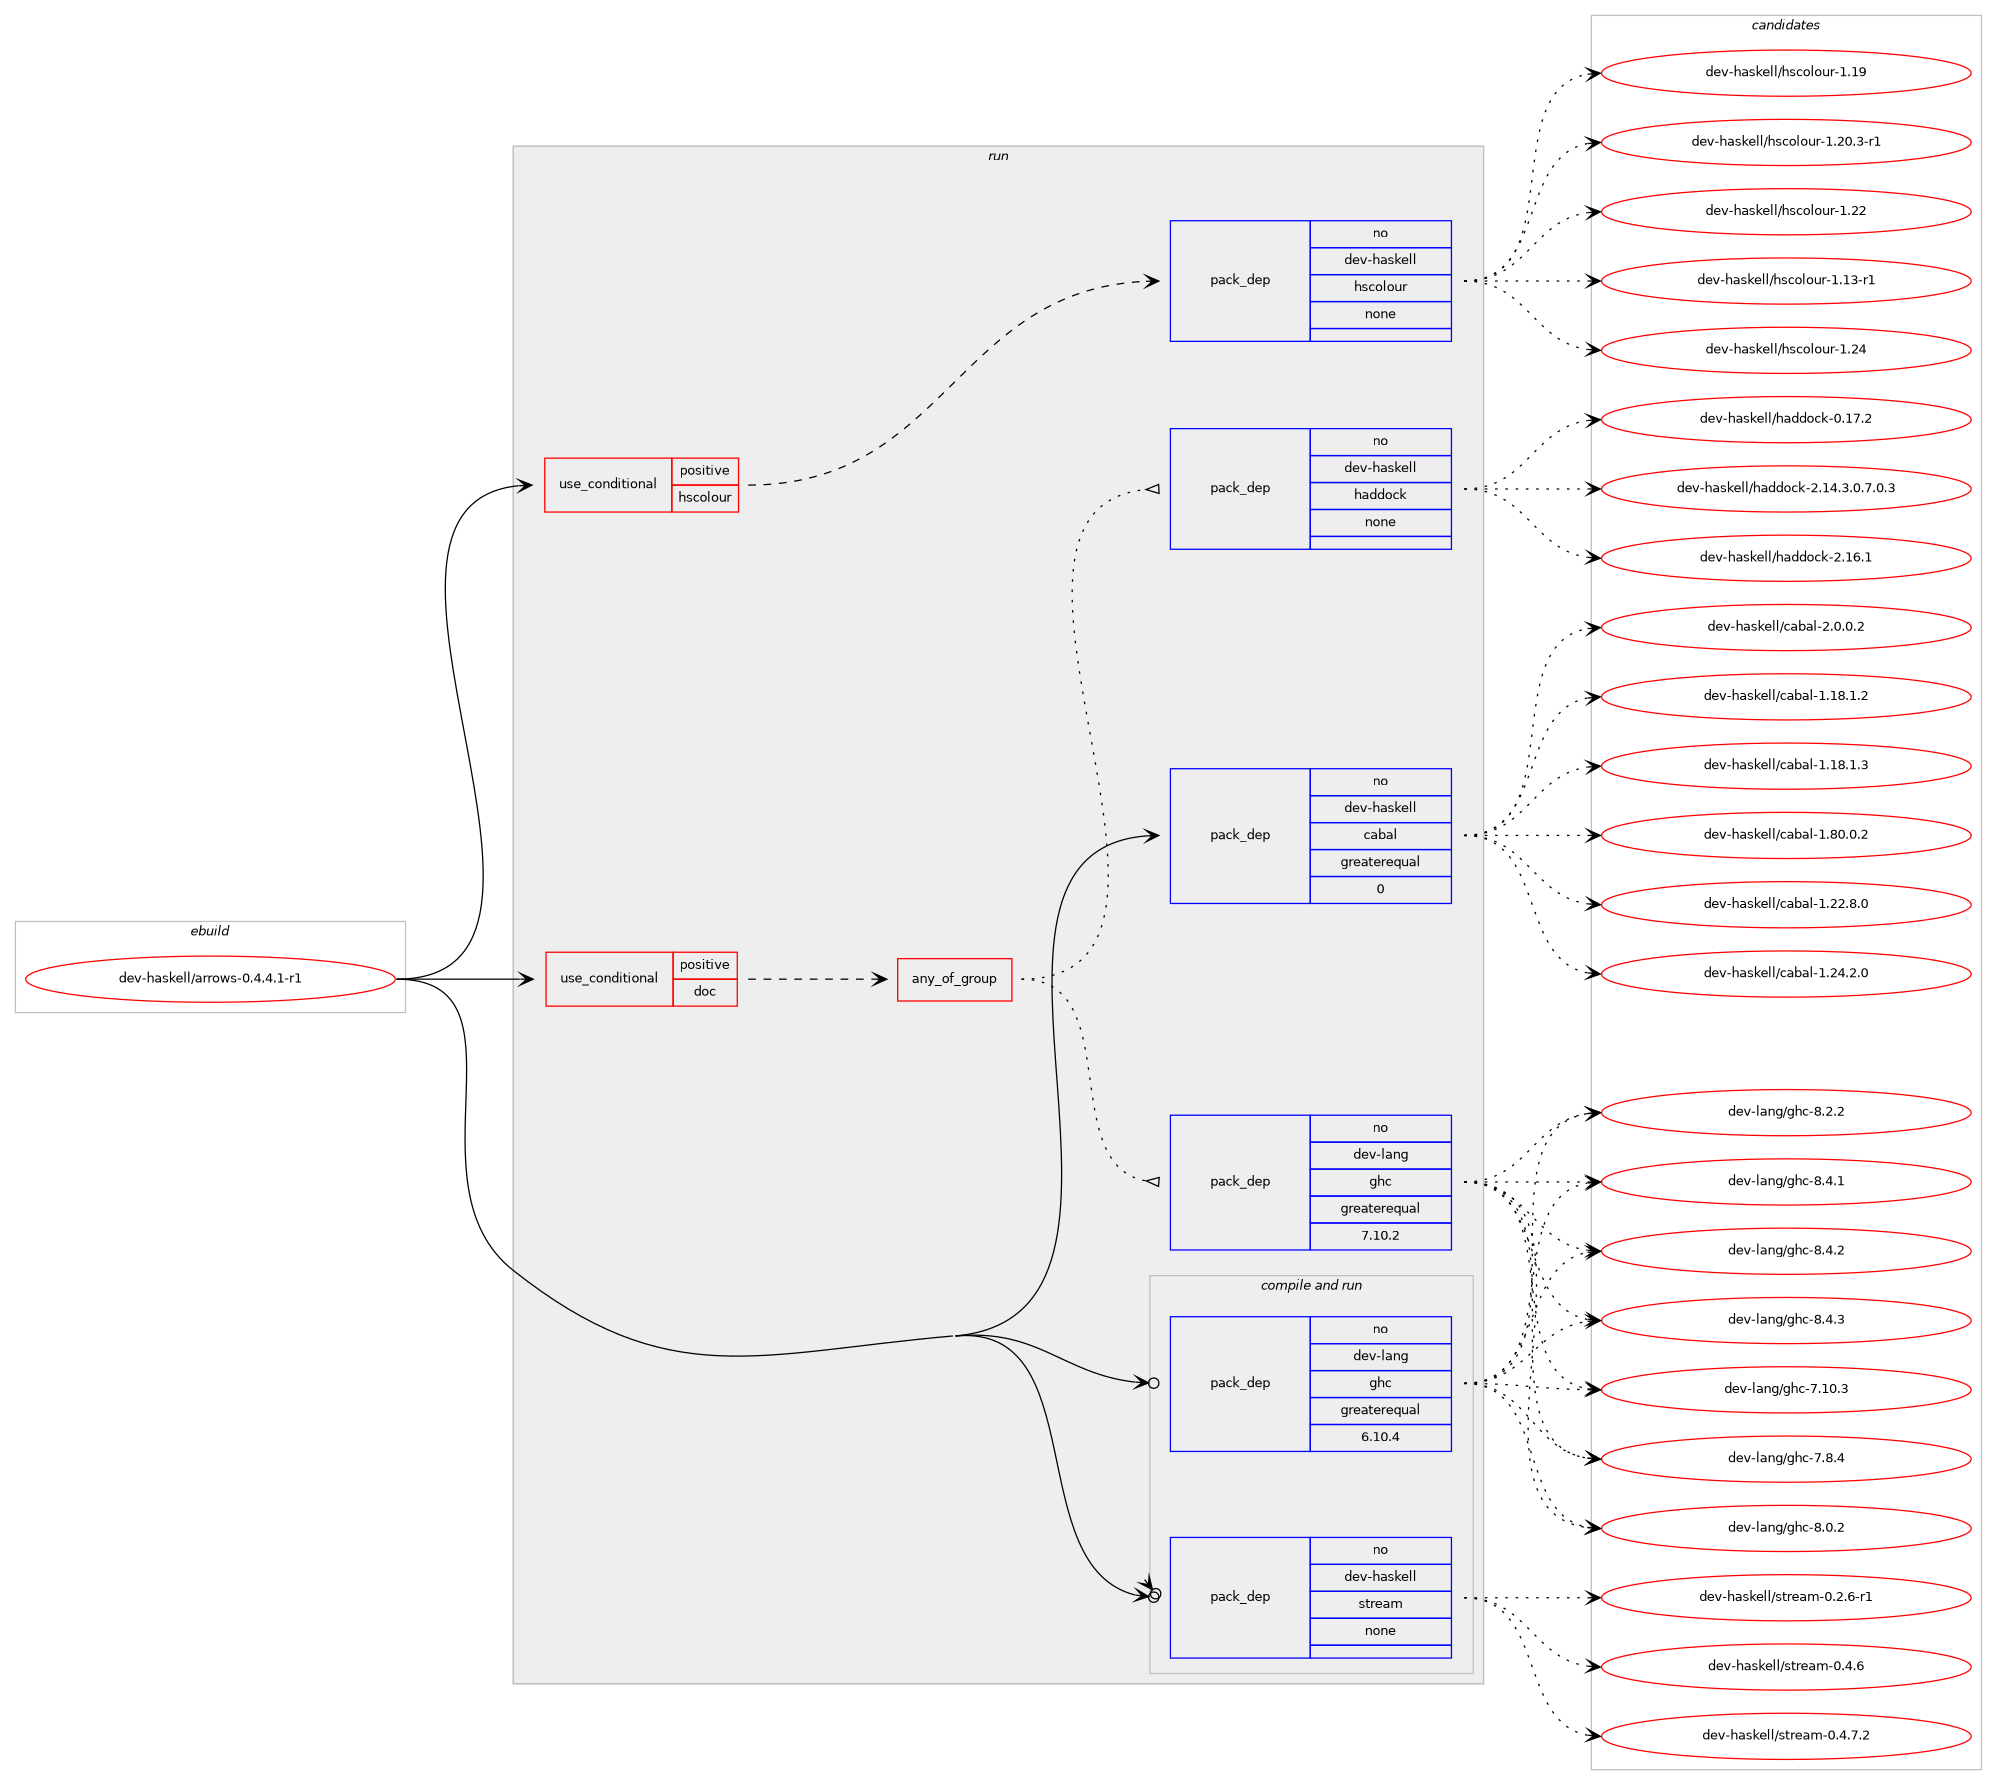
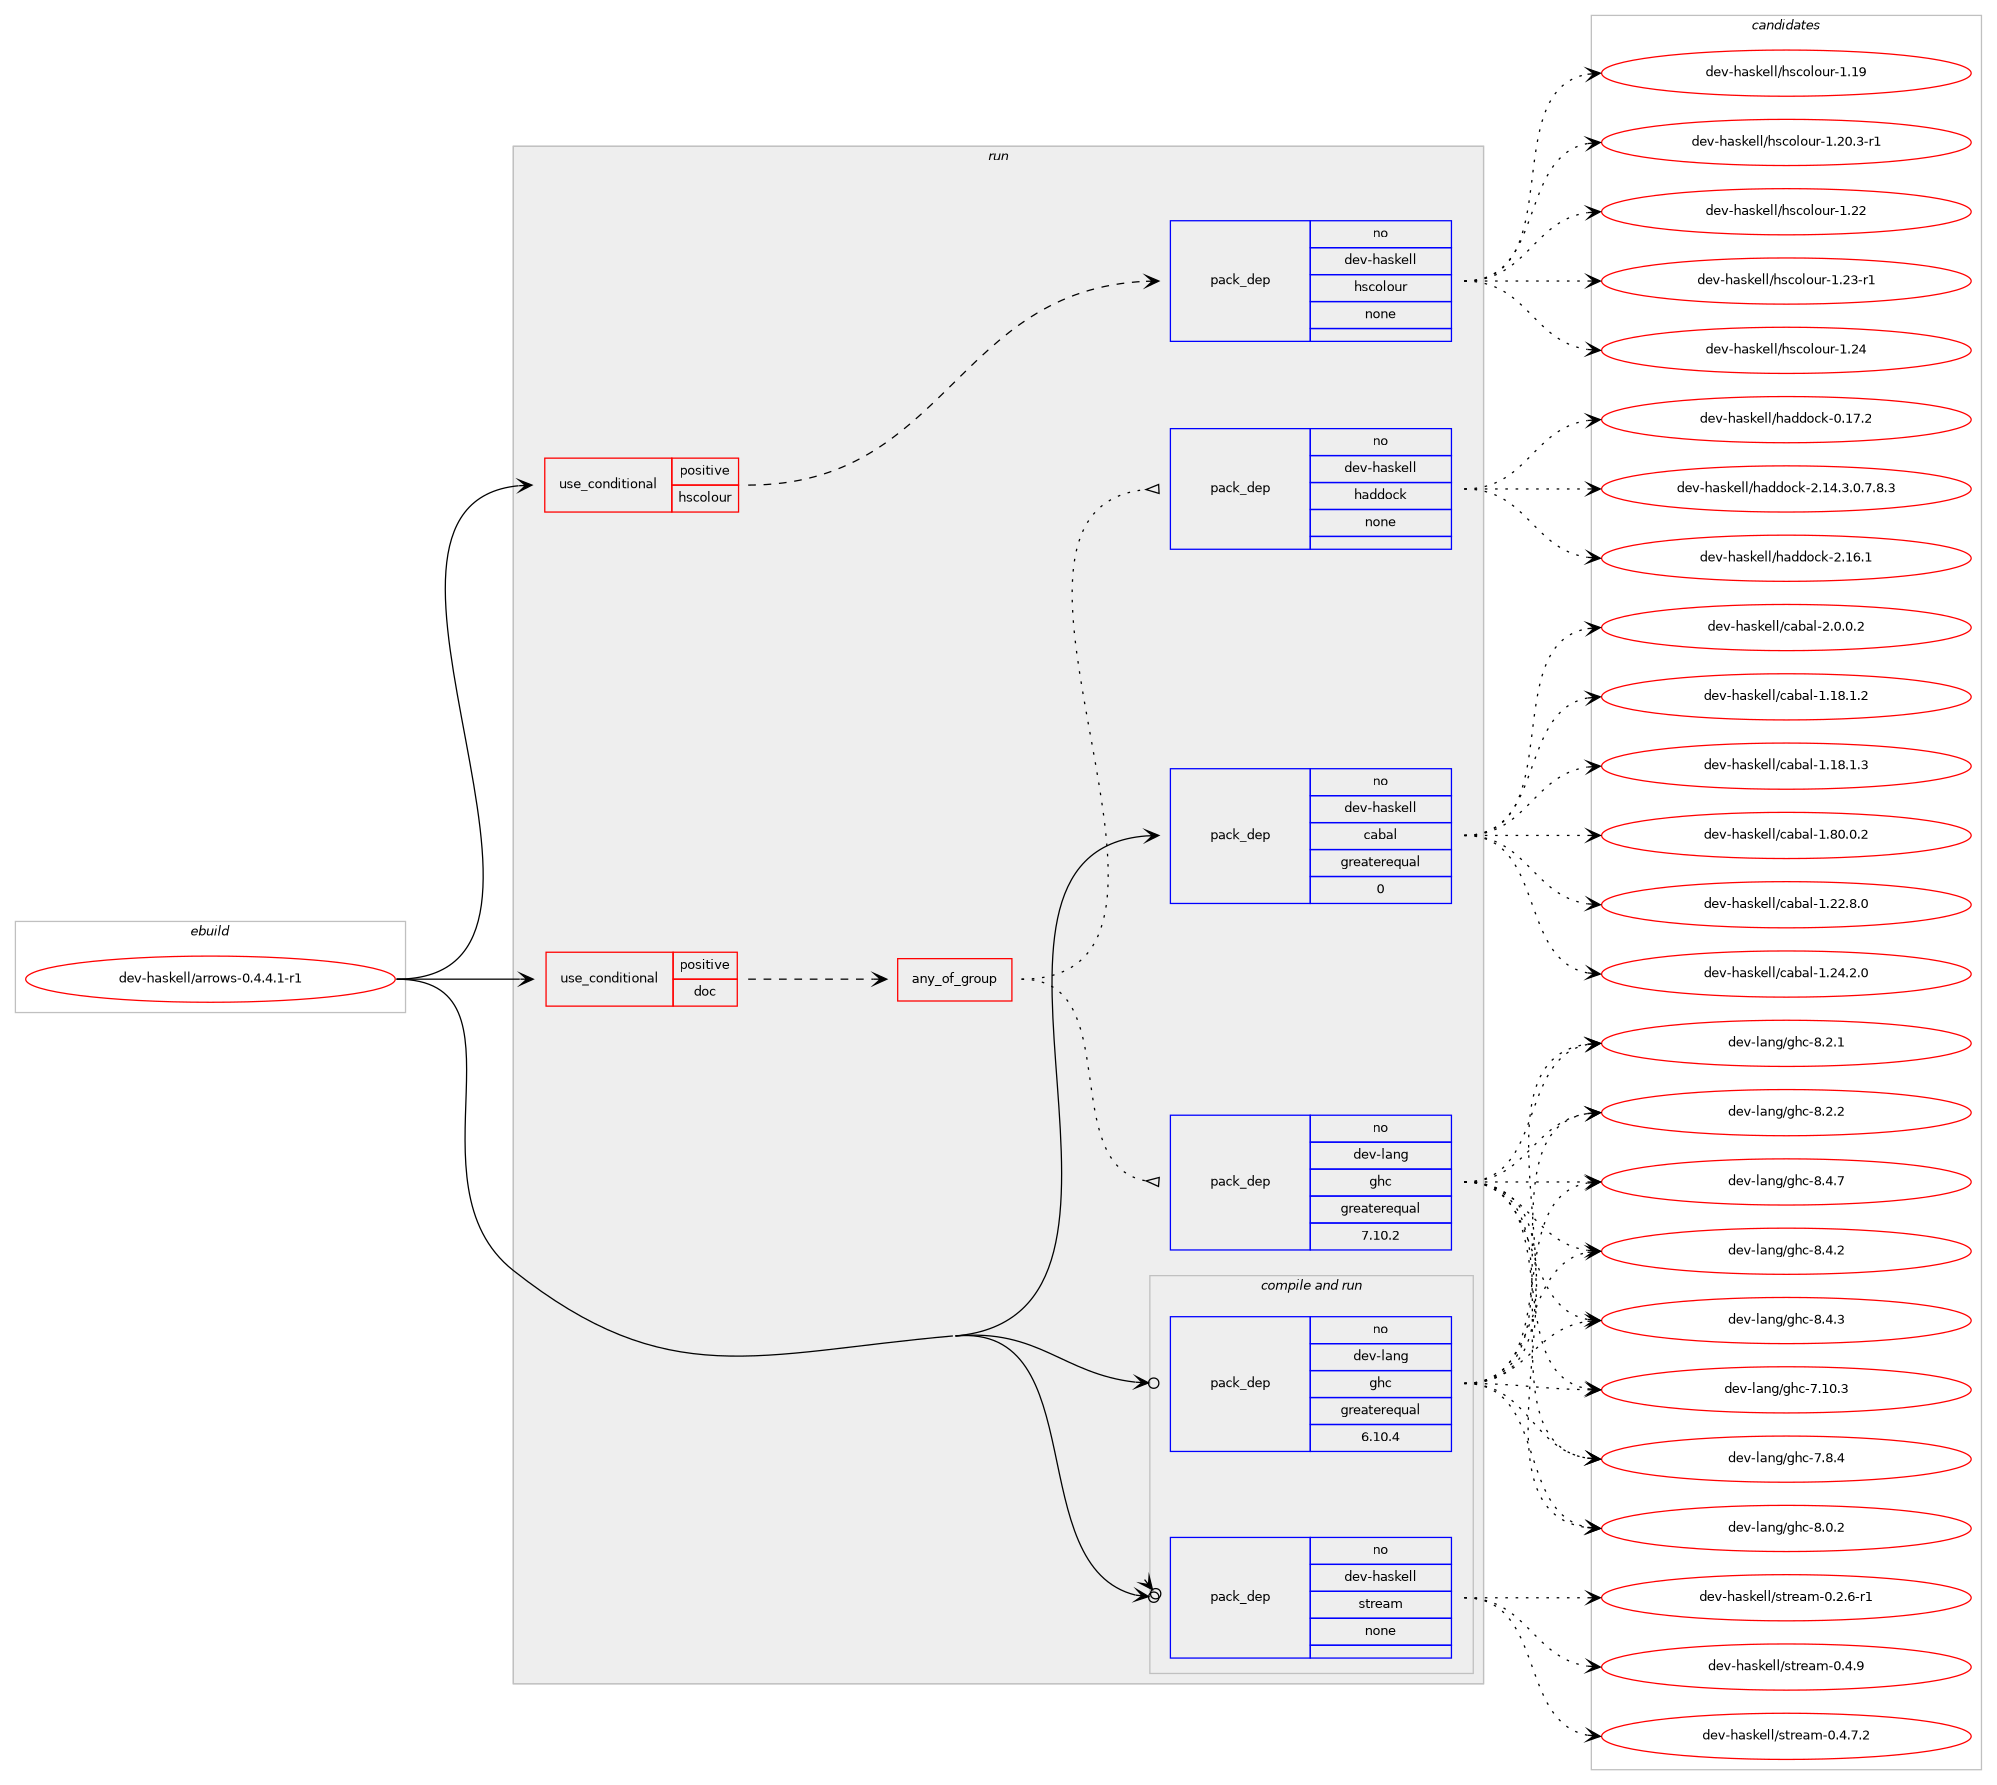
(1786, 281) -> (1786, 281)
(1786, 489) -> (1786, 489)
none -> (1786, 1043)
(1786, 1182) -> (1786, 1182)
(1786, 1667) -> (1786, 1667)
